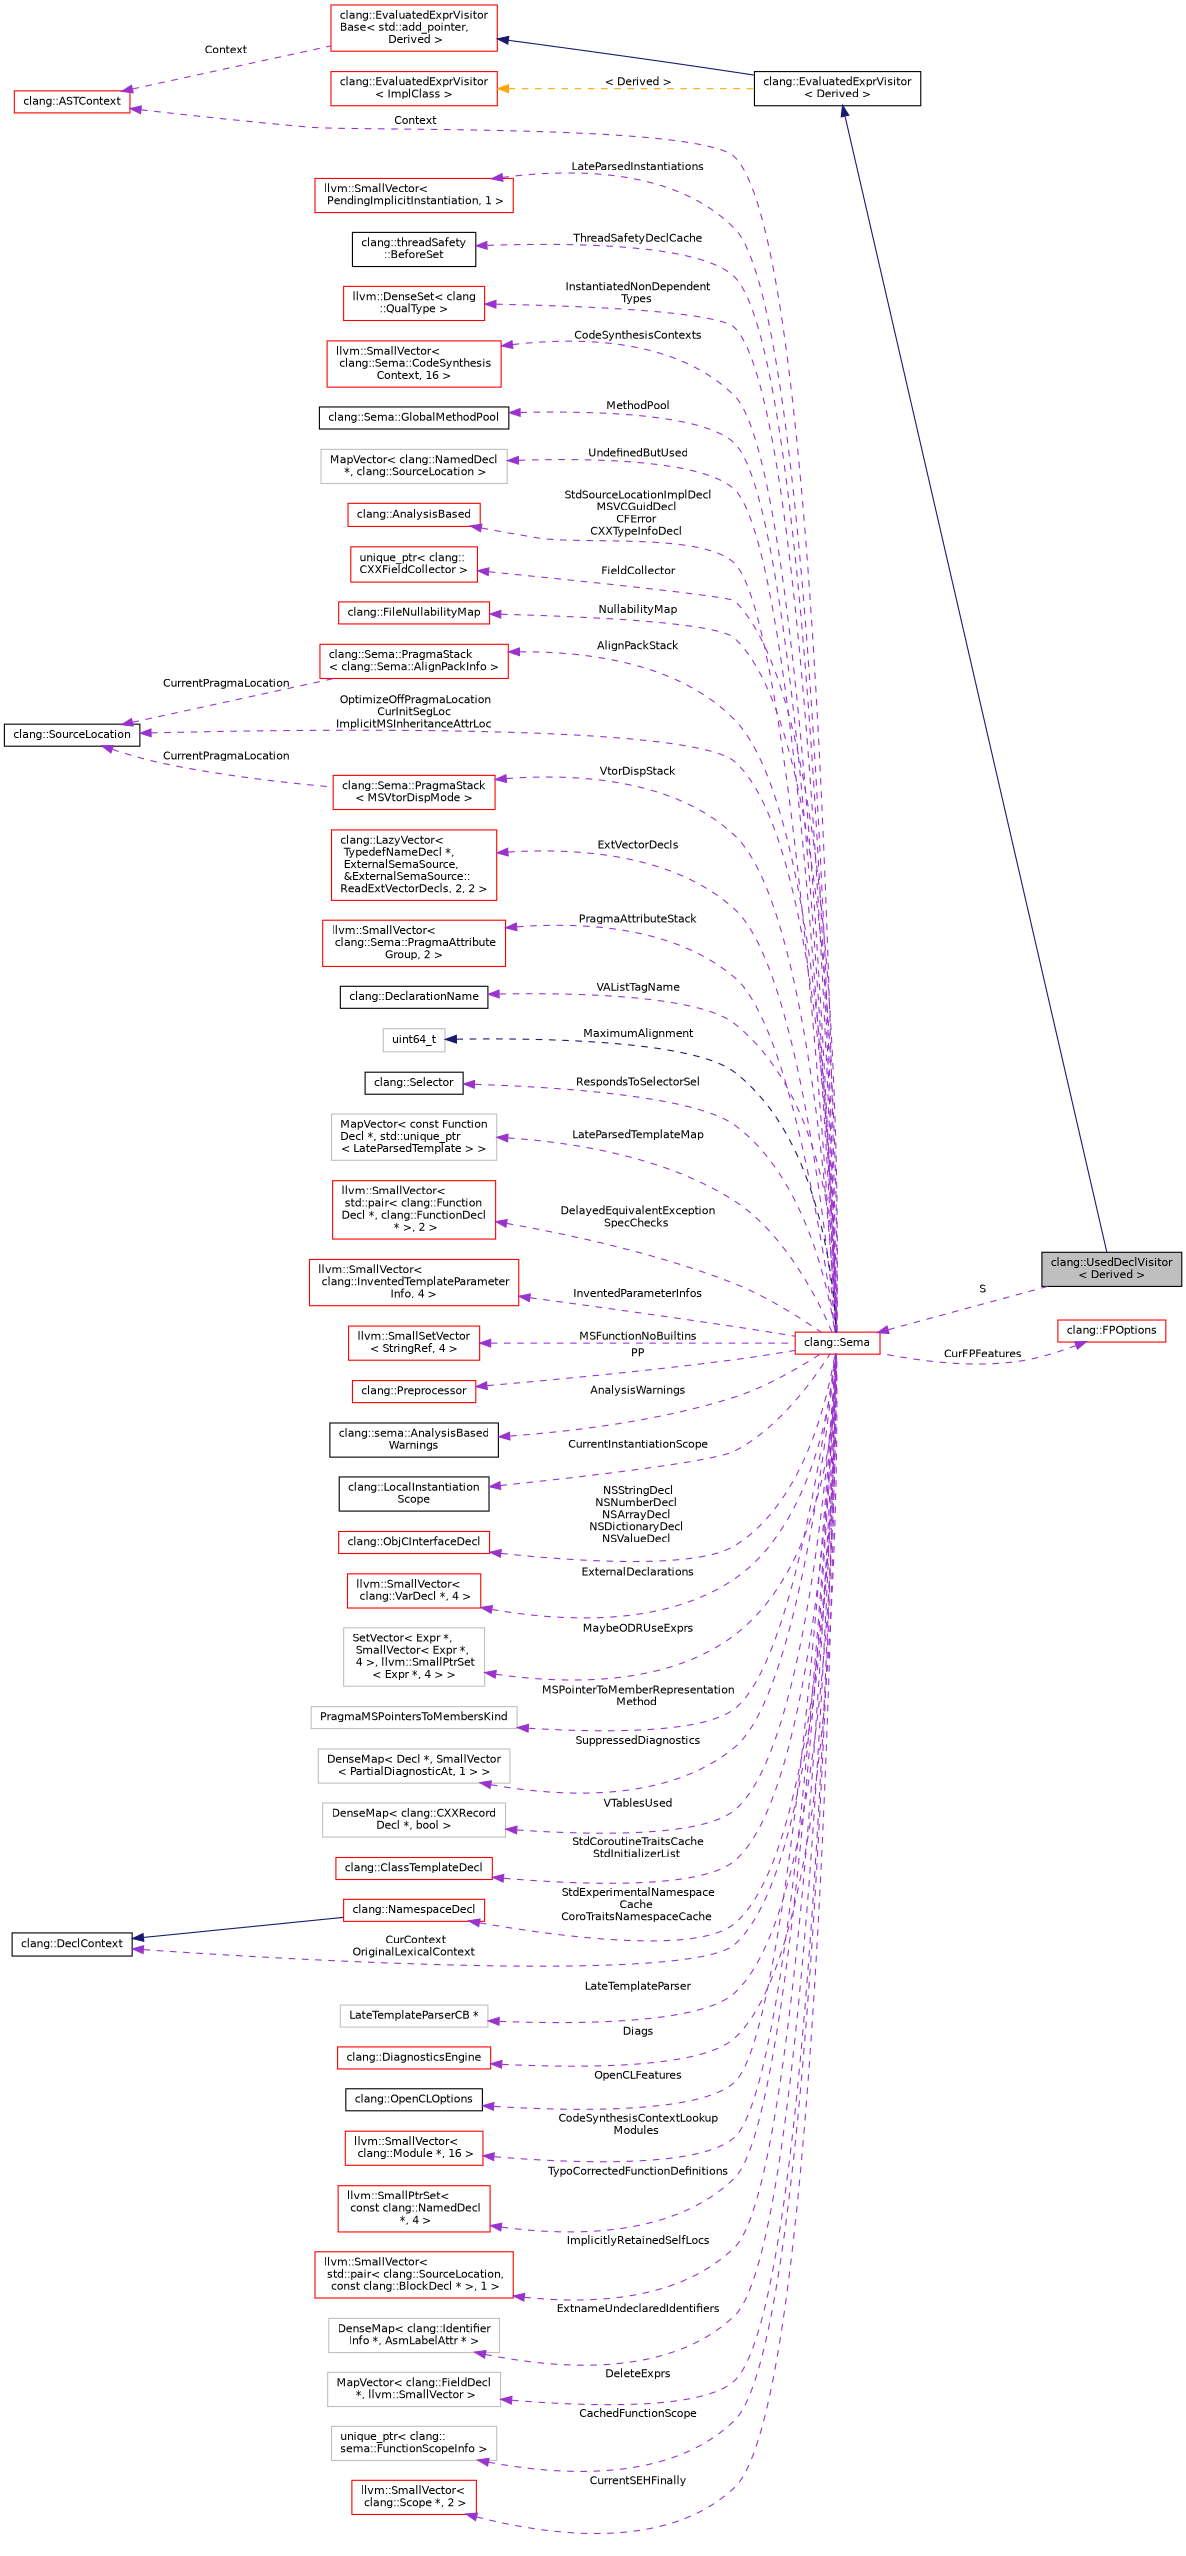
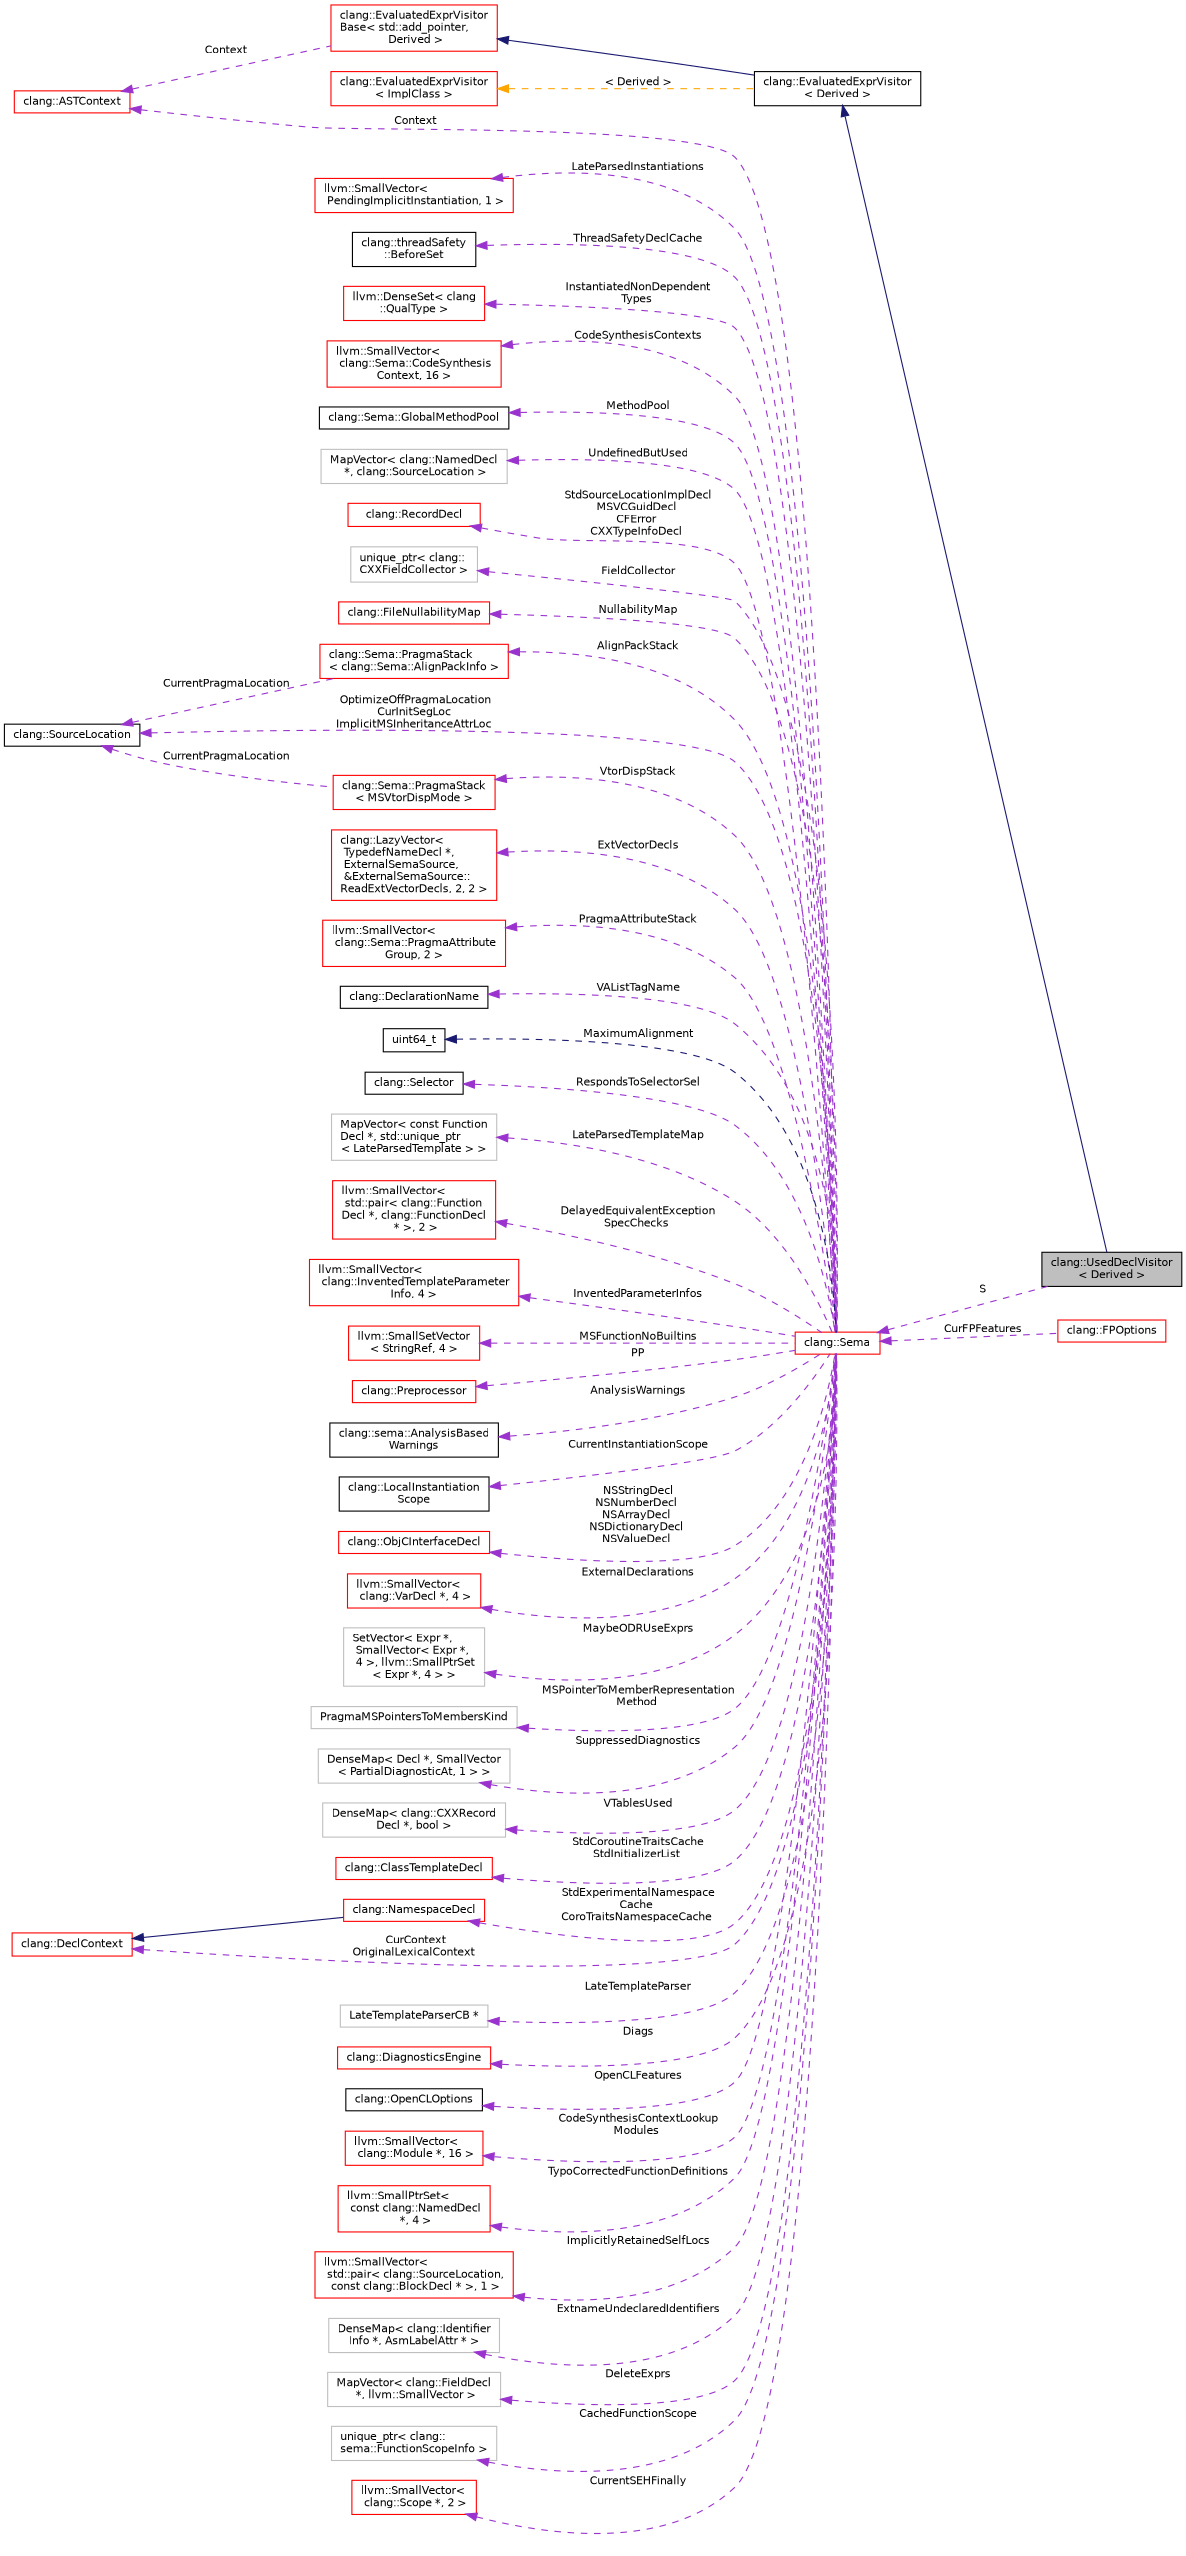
(414, 515) -> (414, 515)
(414, 564) -> (414, 564)
(414, 1040) -> (414, 1040)
(979, 1364) -> (974, 1337)
(72, 1944) -> (72, 1944)
